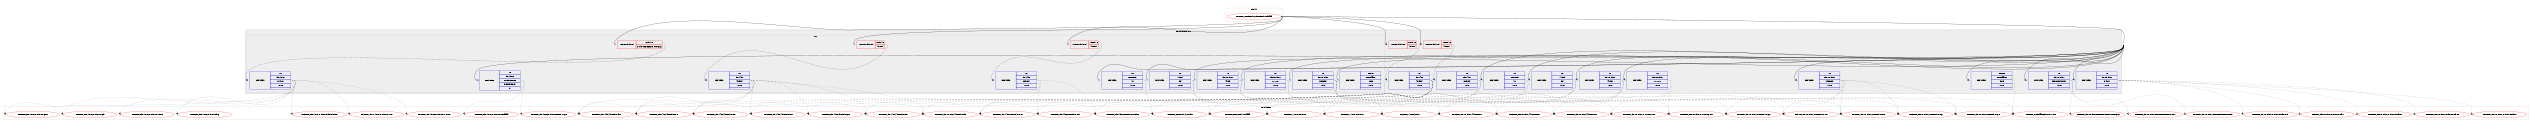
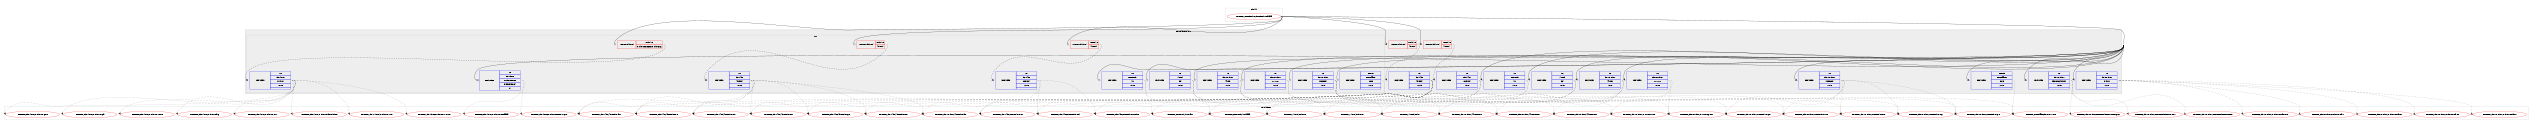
none -> (262, 115)
(1811, 115) -> (1811, 115)
